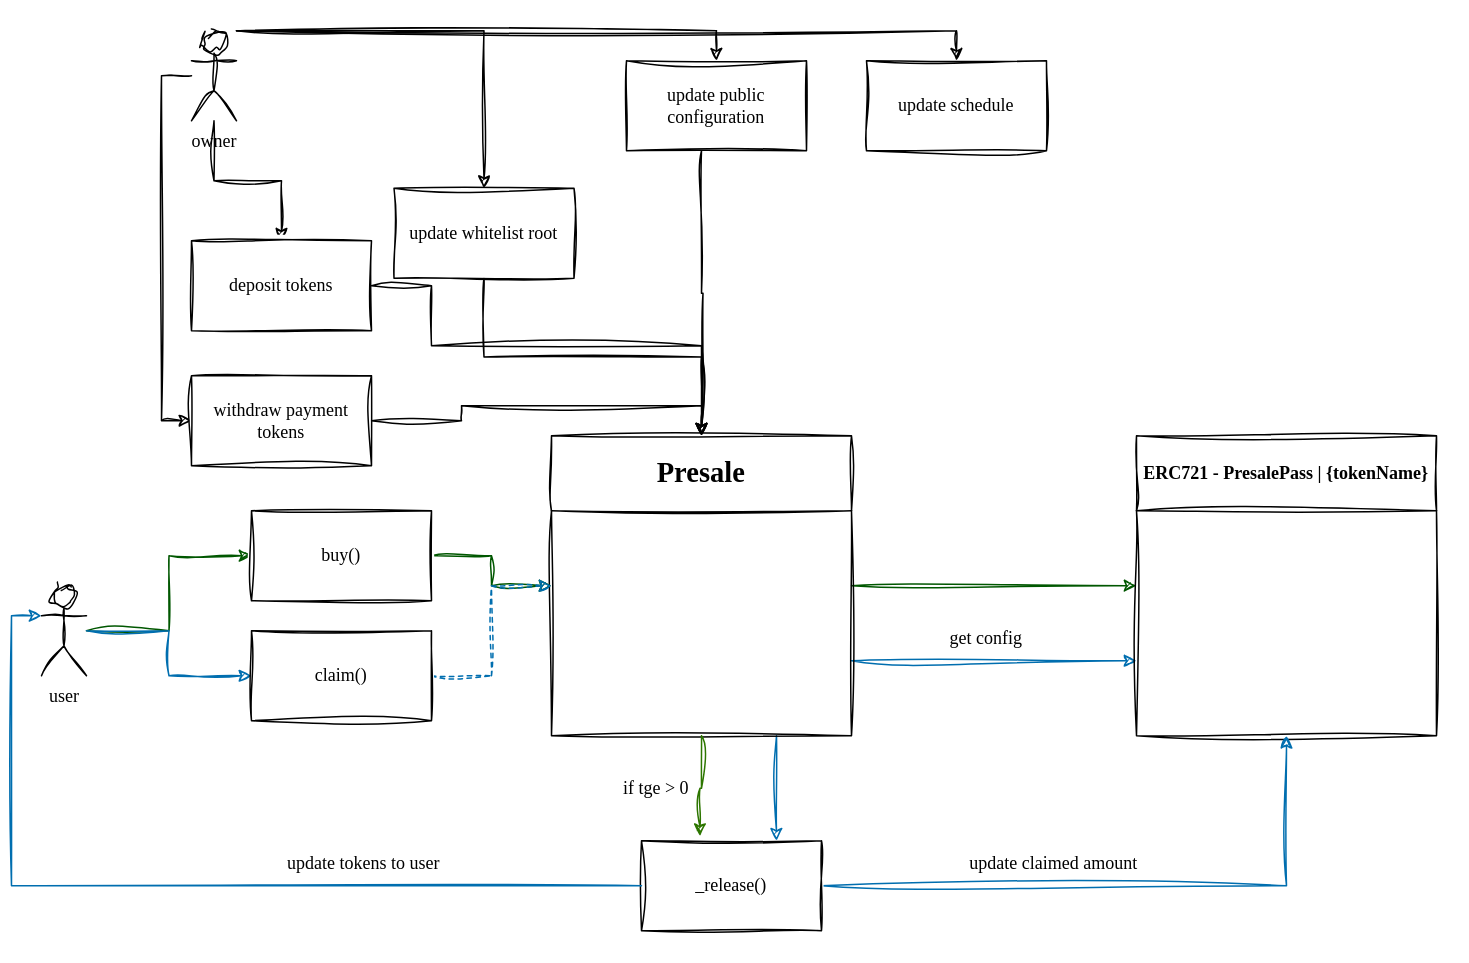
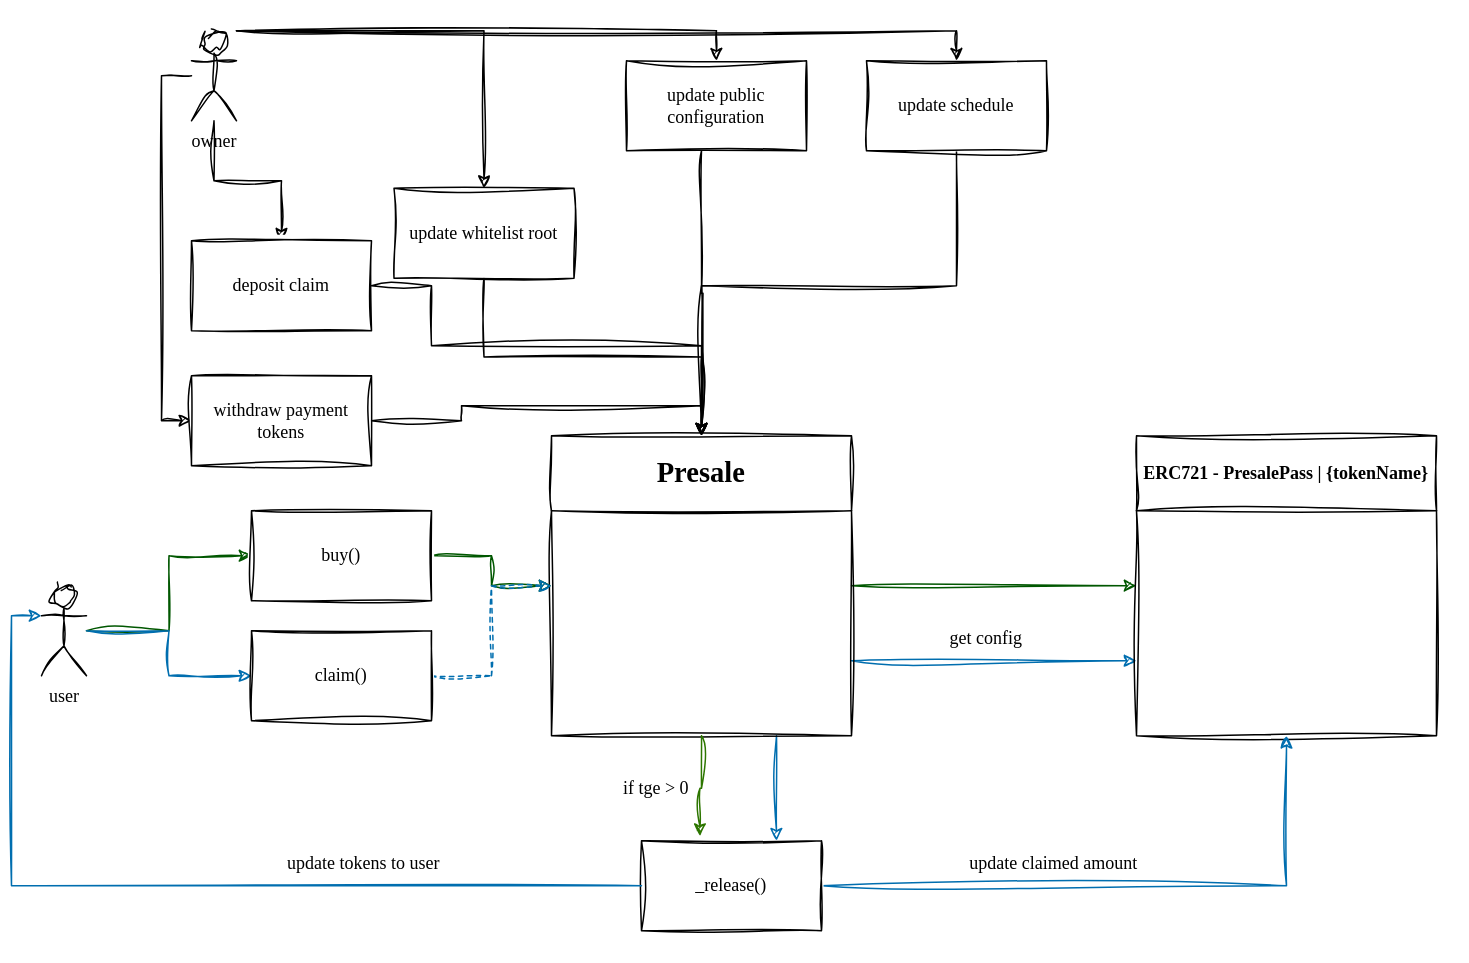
(281, 286) -> (281, 286)
none -> (895, 286)
